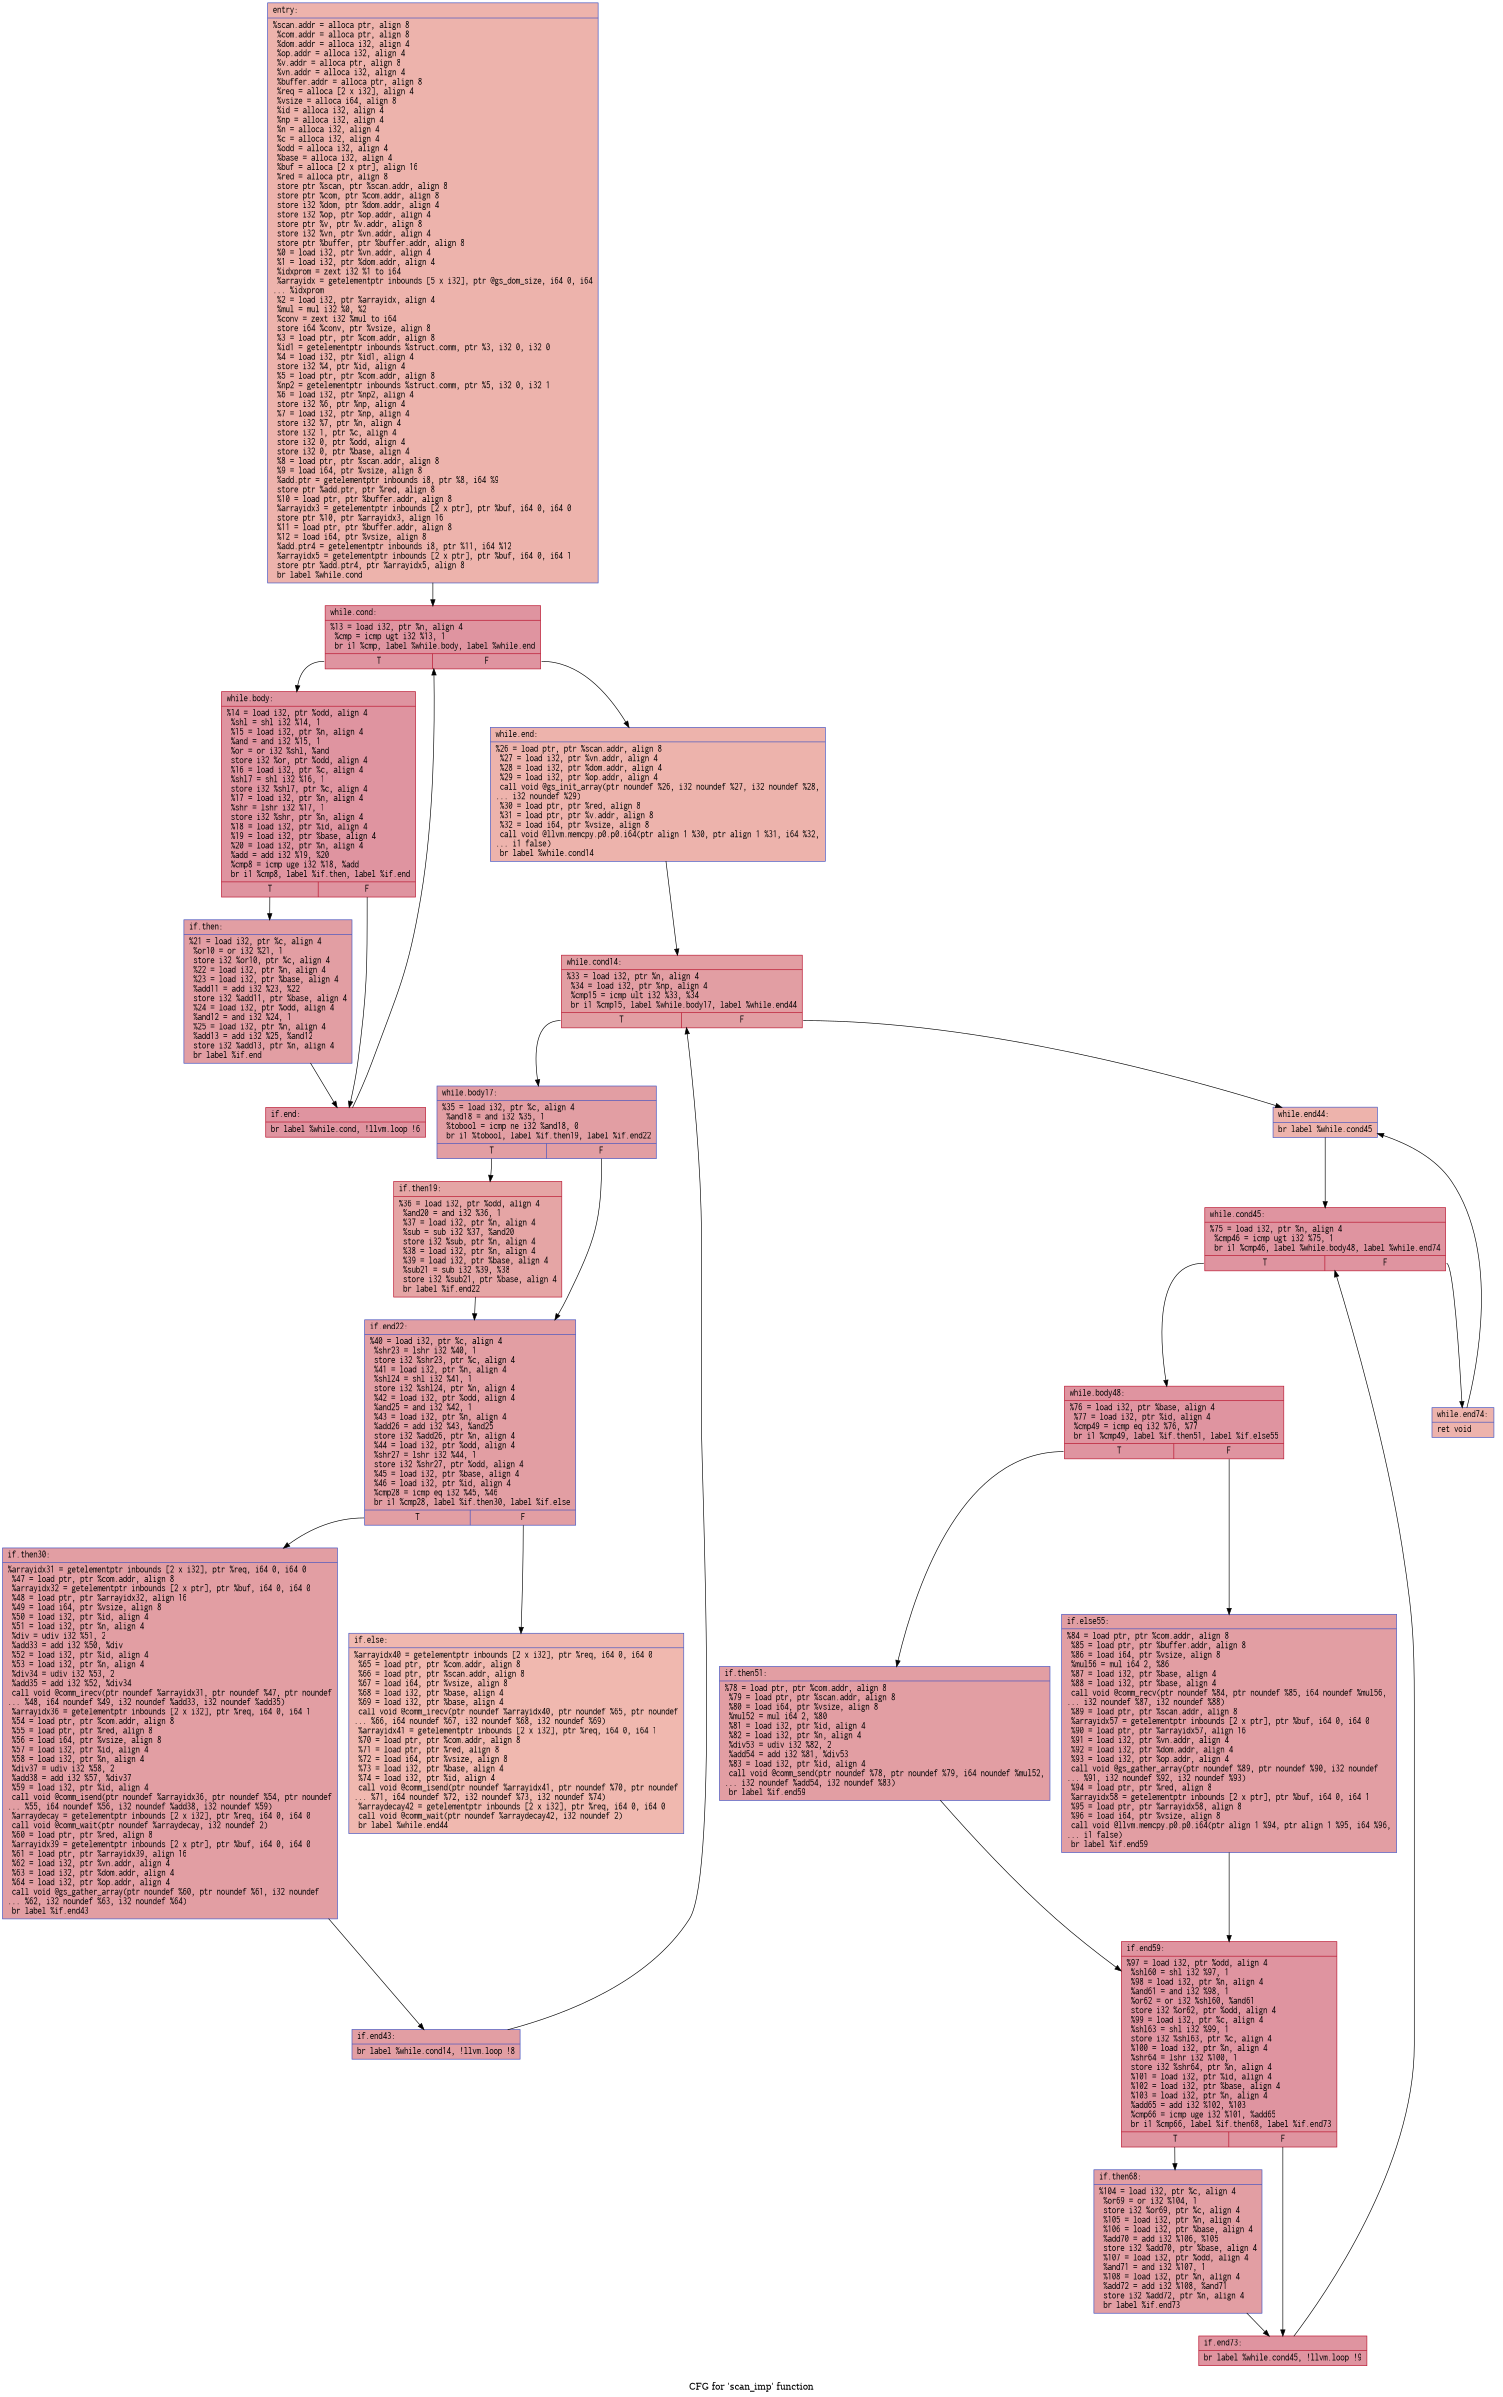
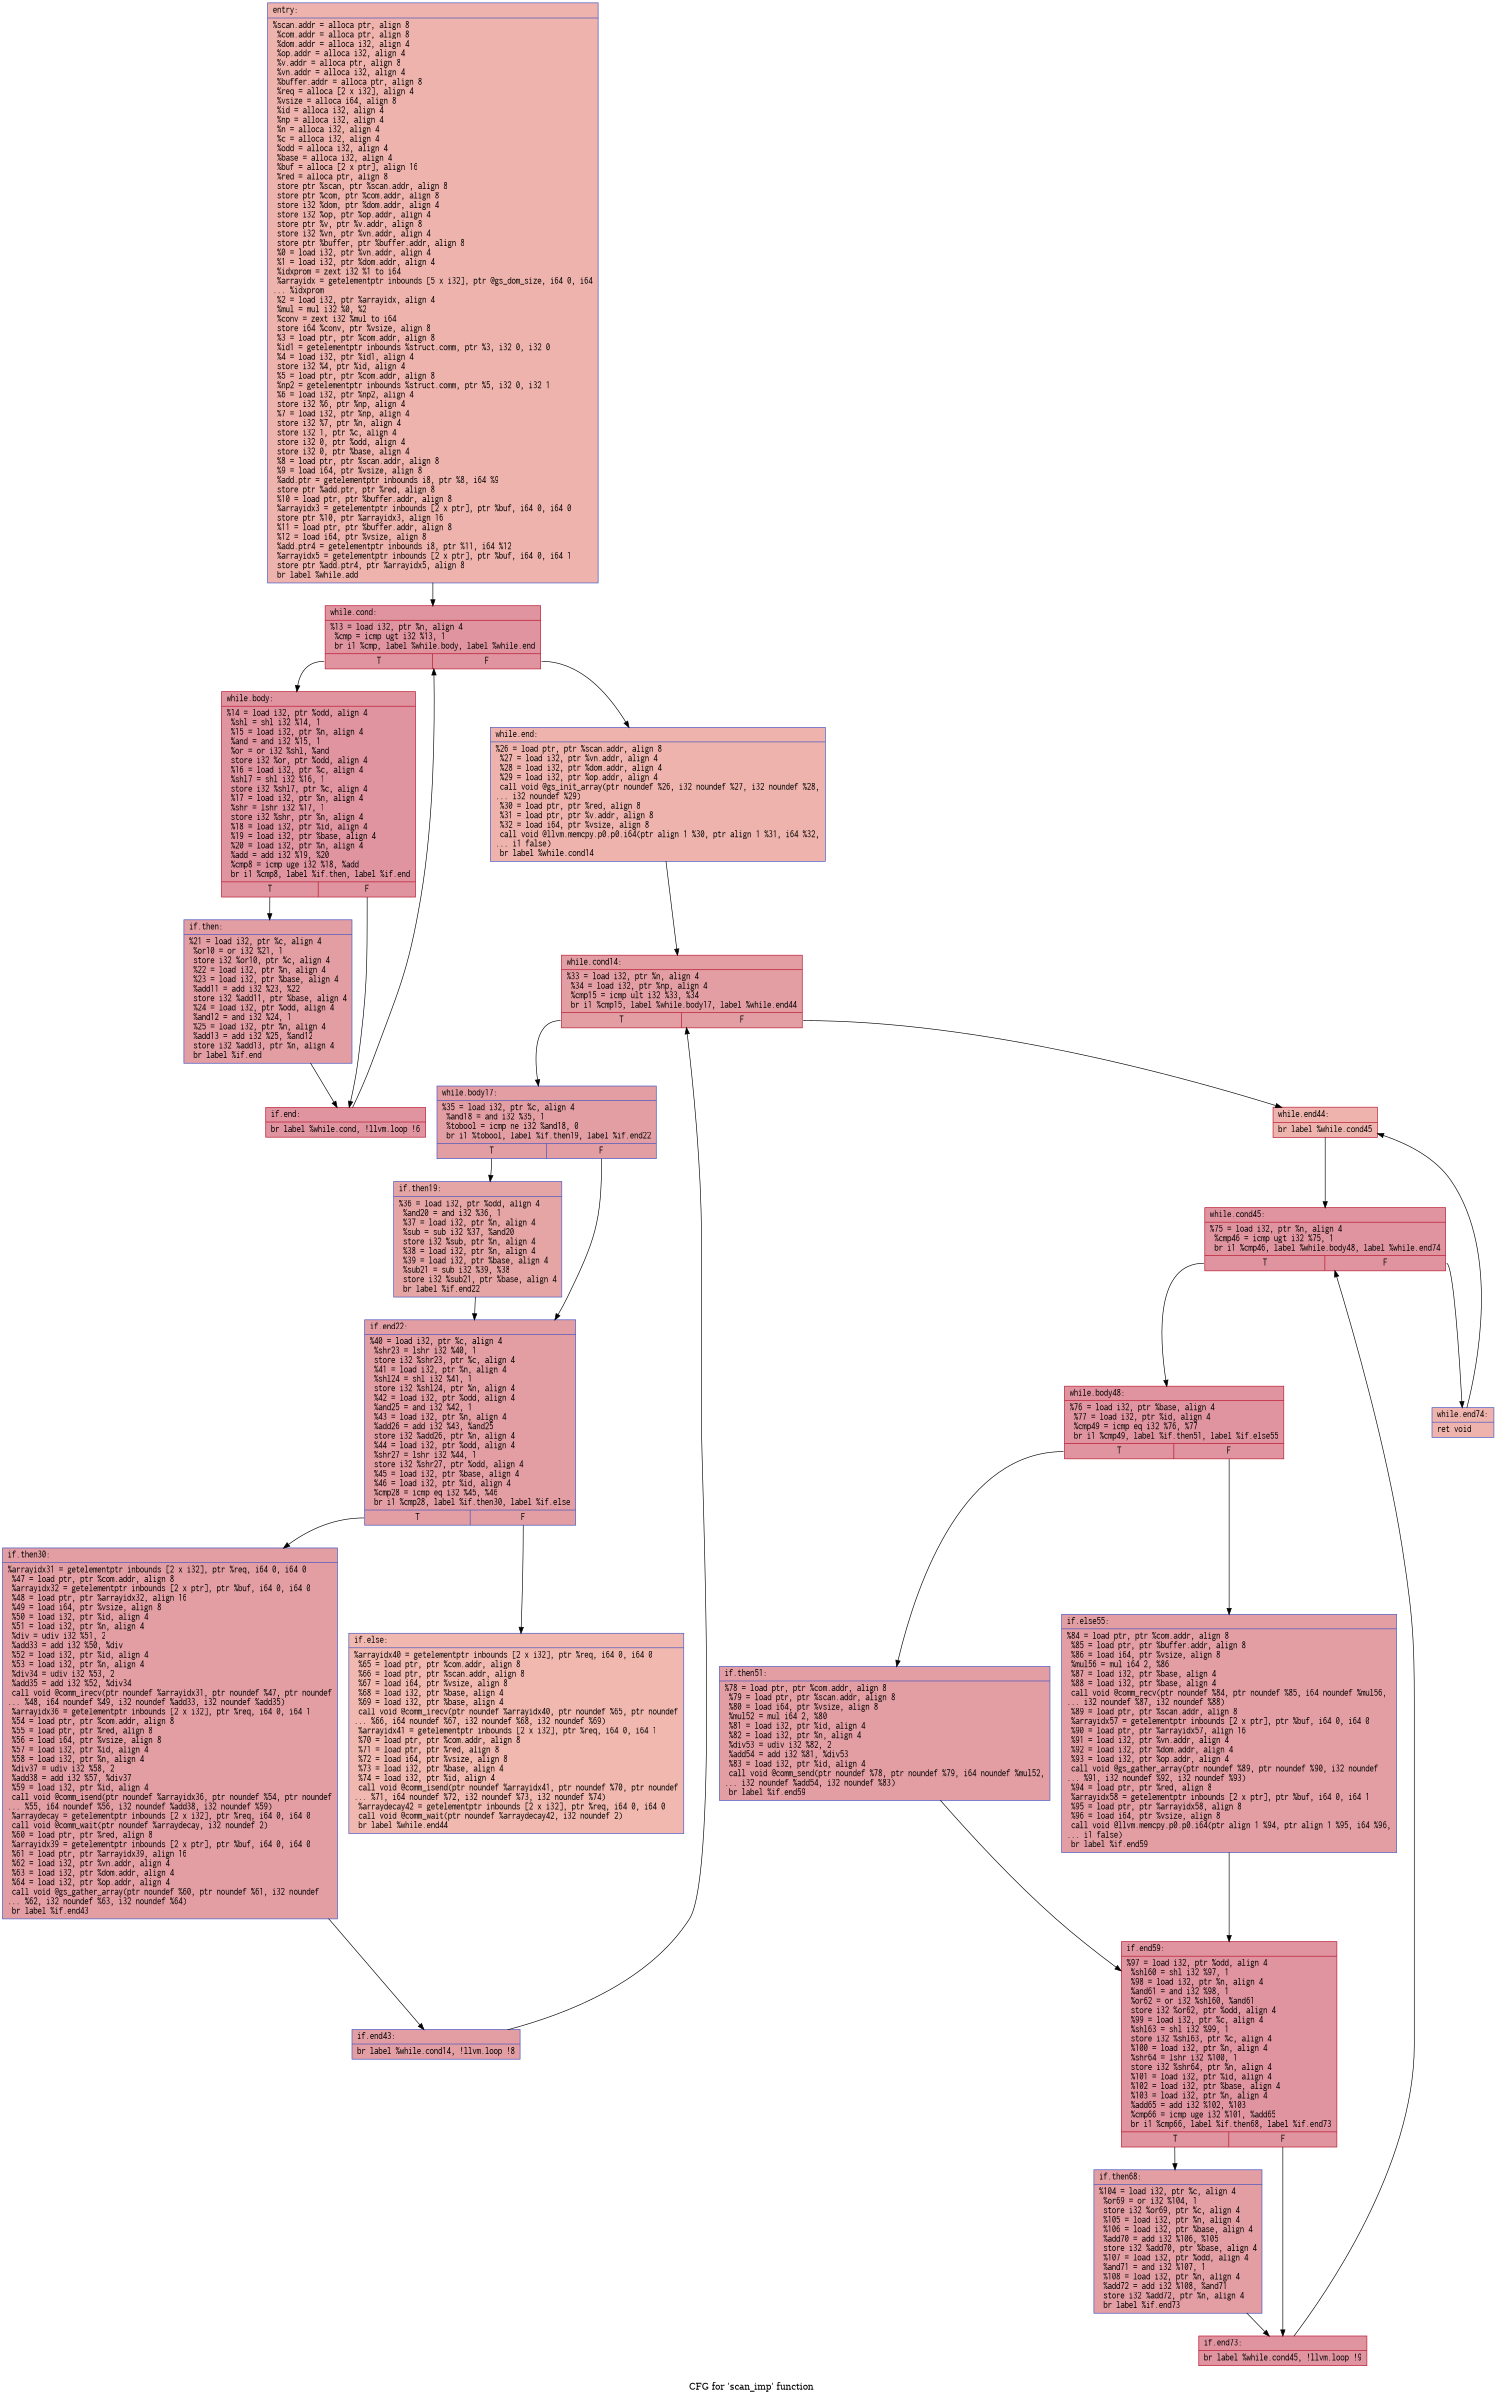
(318, 575) -> (316, 575)
(1325, 1122) -> (1325, 1122)
(478, 1239) -> (478, 1239)
